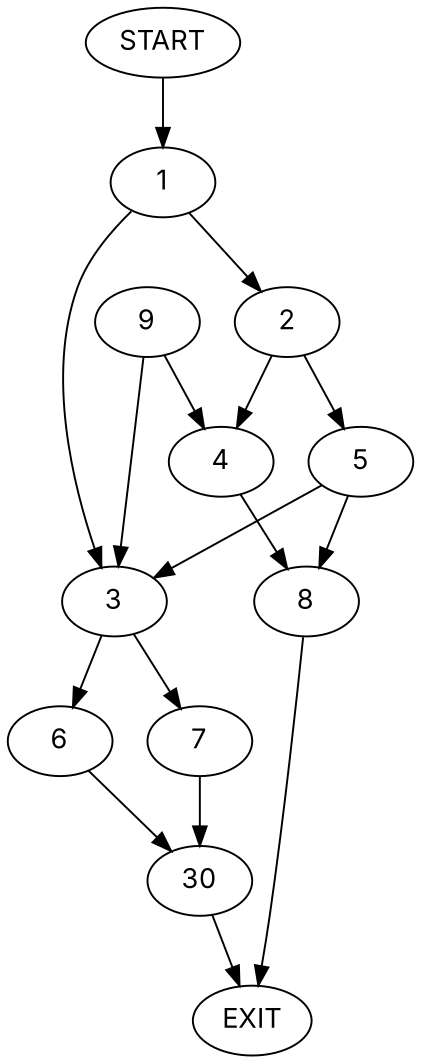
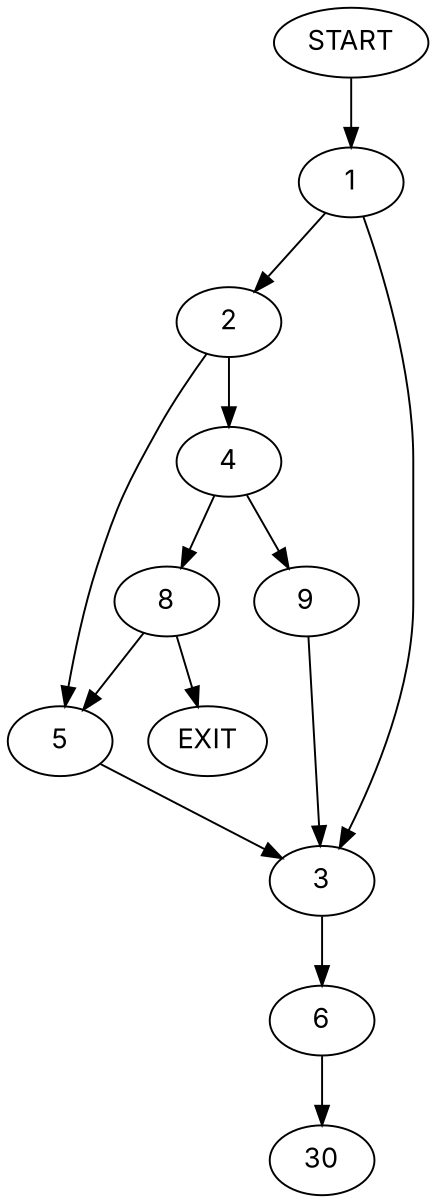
(180, 383) -> (263, 523)
(337, 523) -> (120, 664)
(200, 741) -> none
(222, 941) -> none
